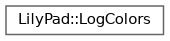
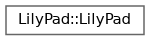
(85, 20) -> (75, 20)
